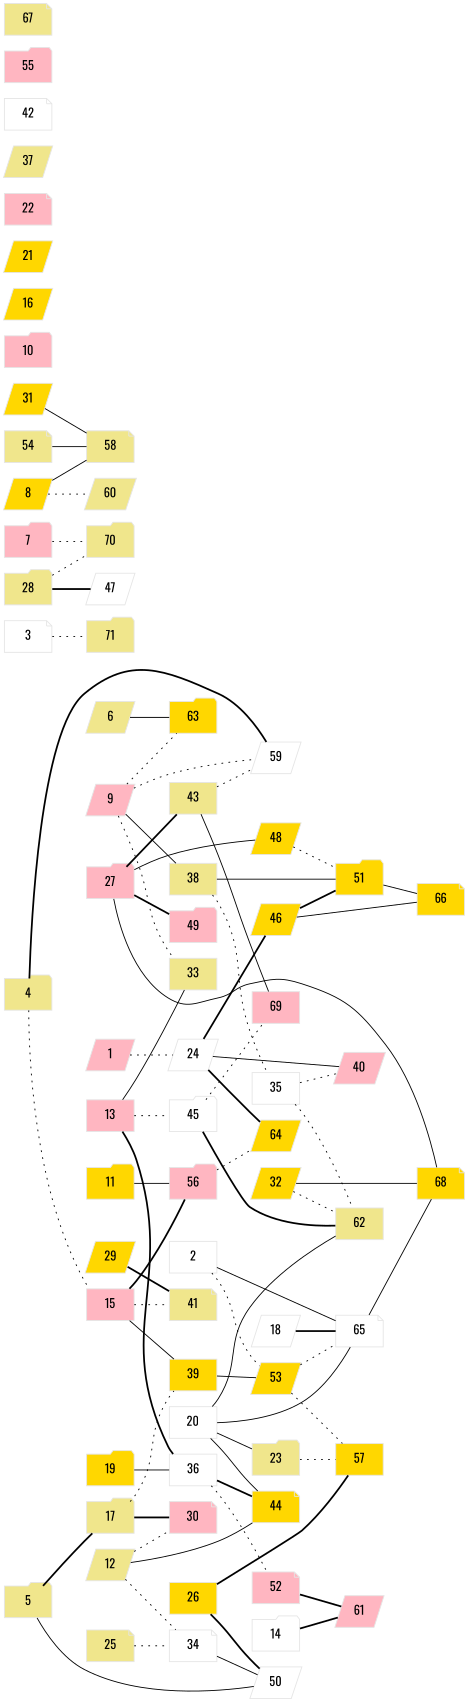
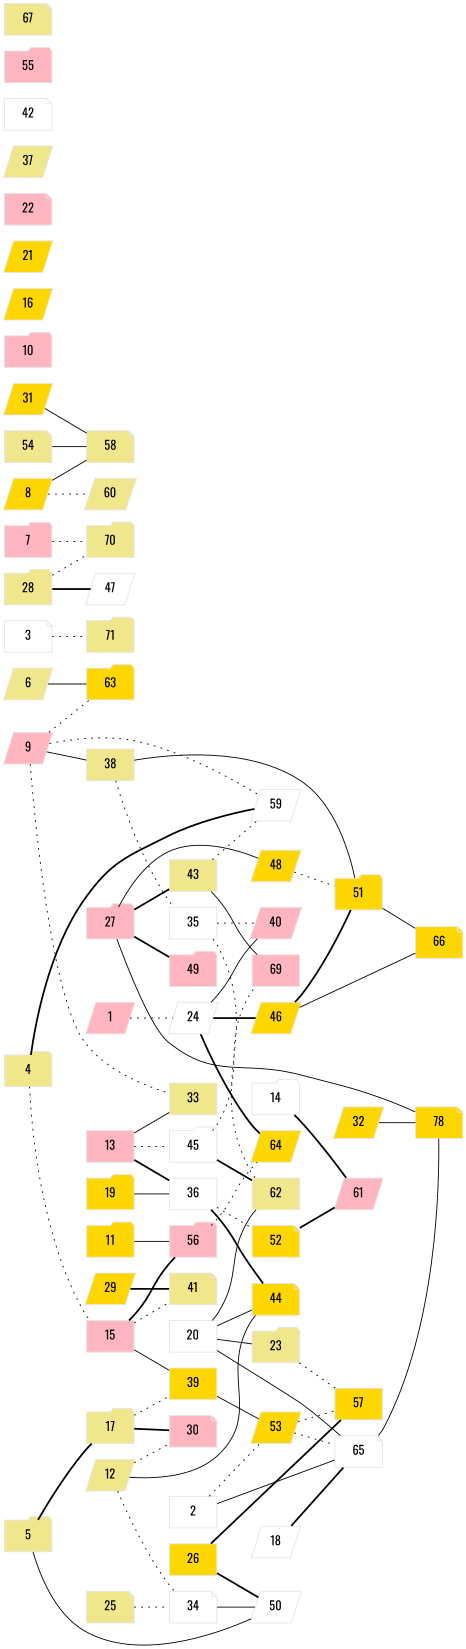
(441, 1183) -> (439, 1123)
(314, 1202) -> none
(276, 1588) -> (276, 1241)
